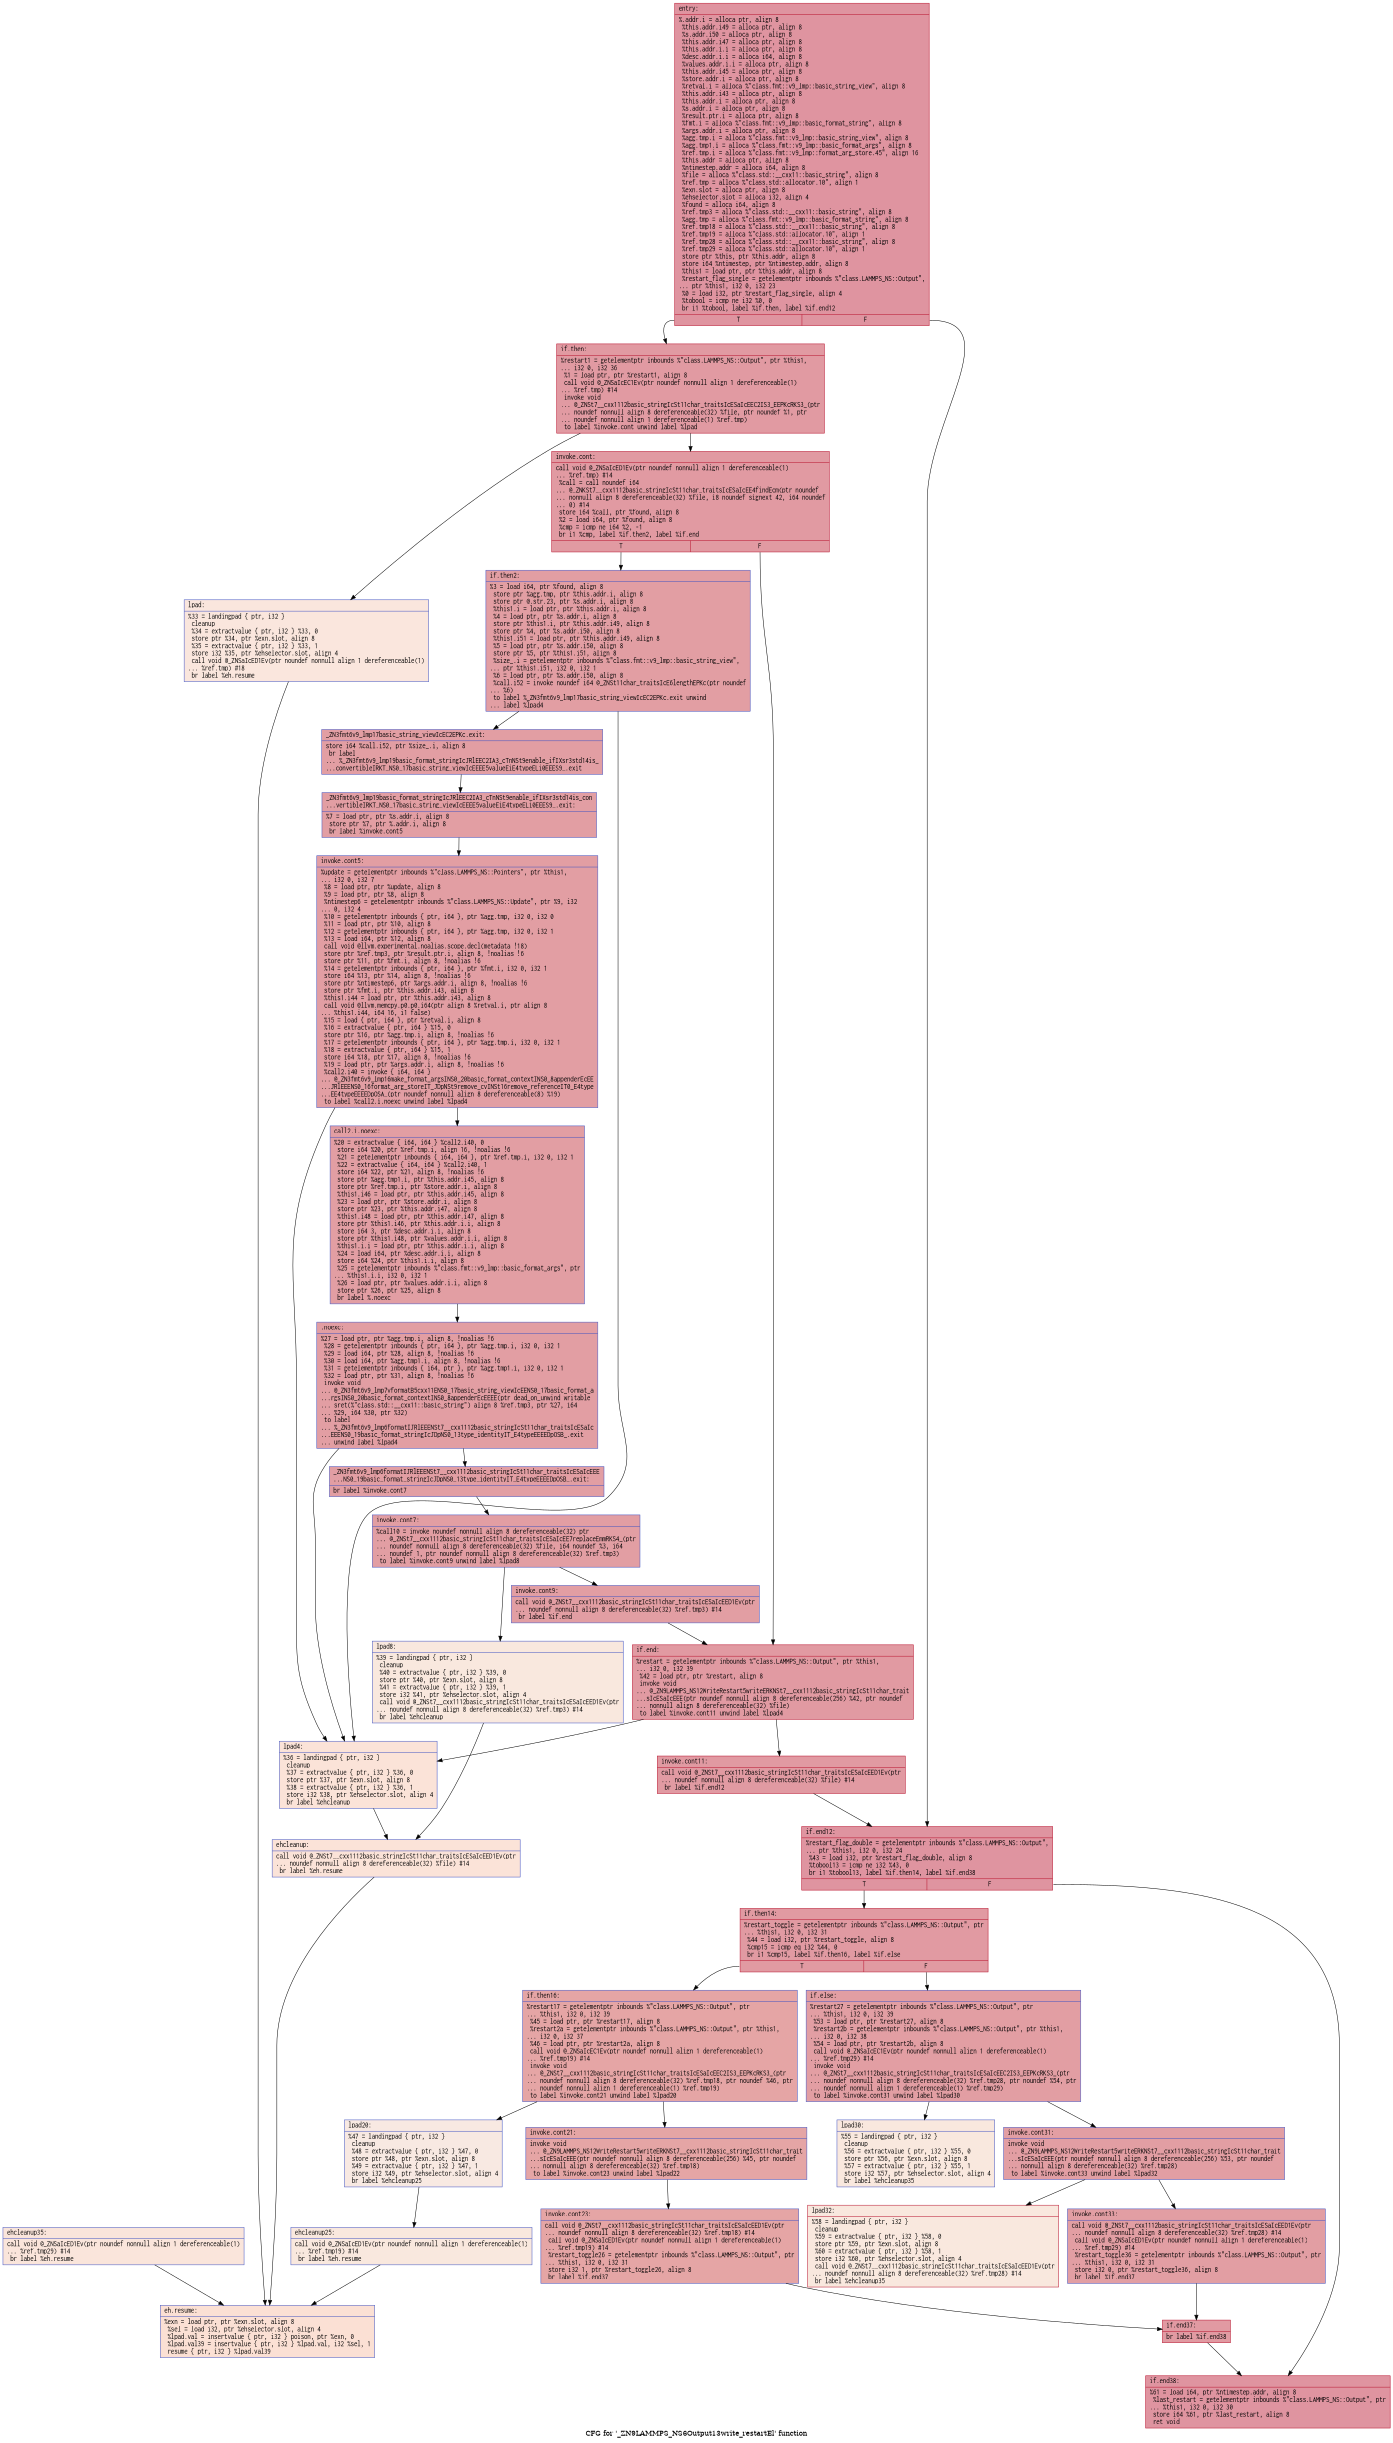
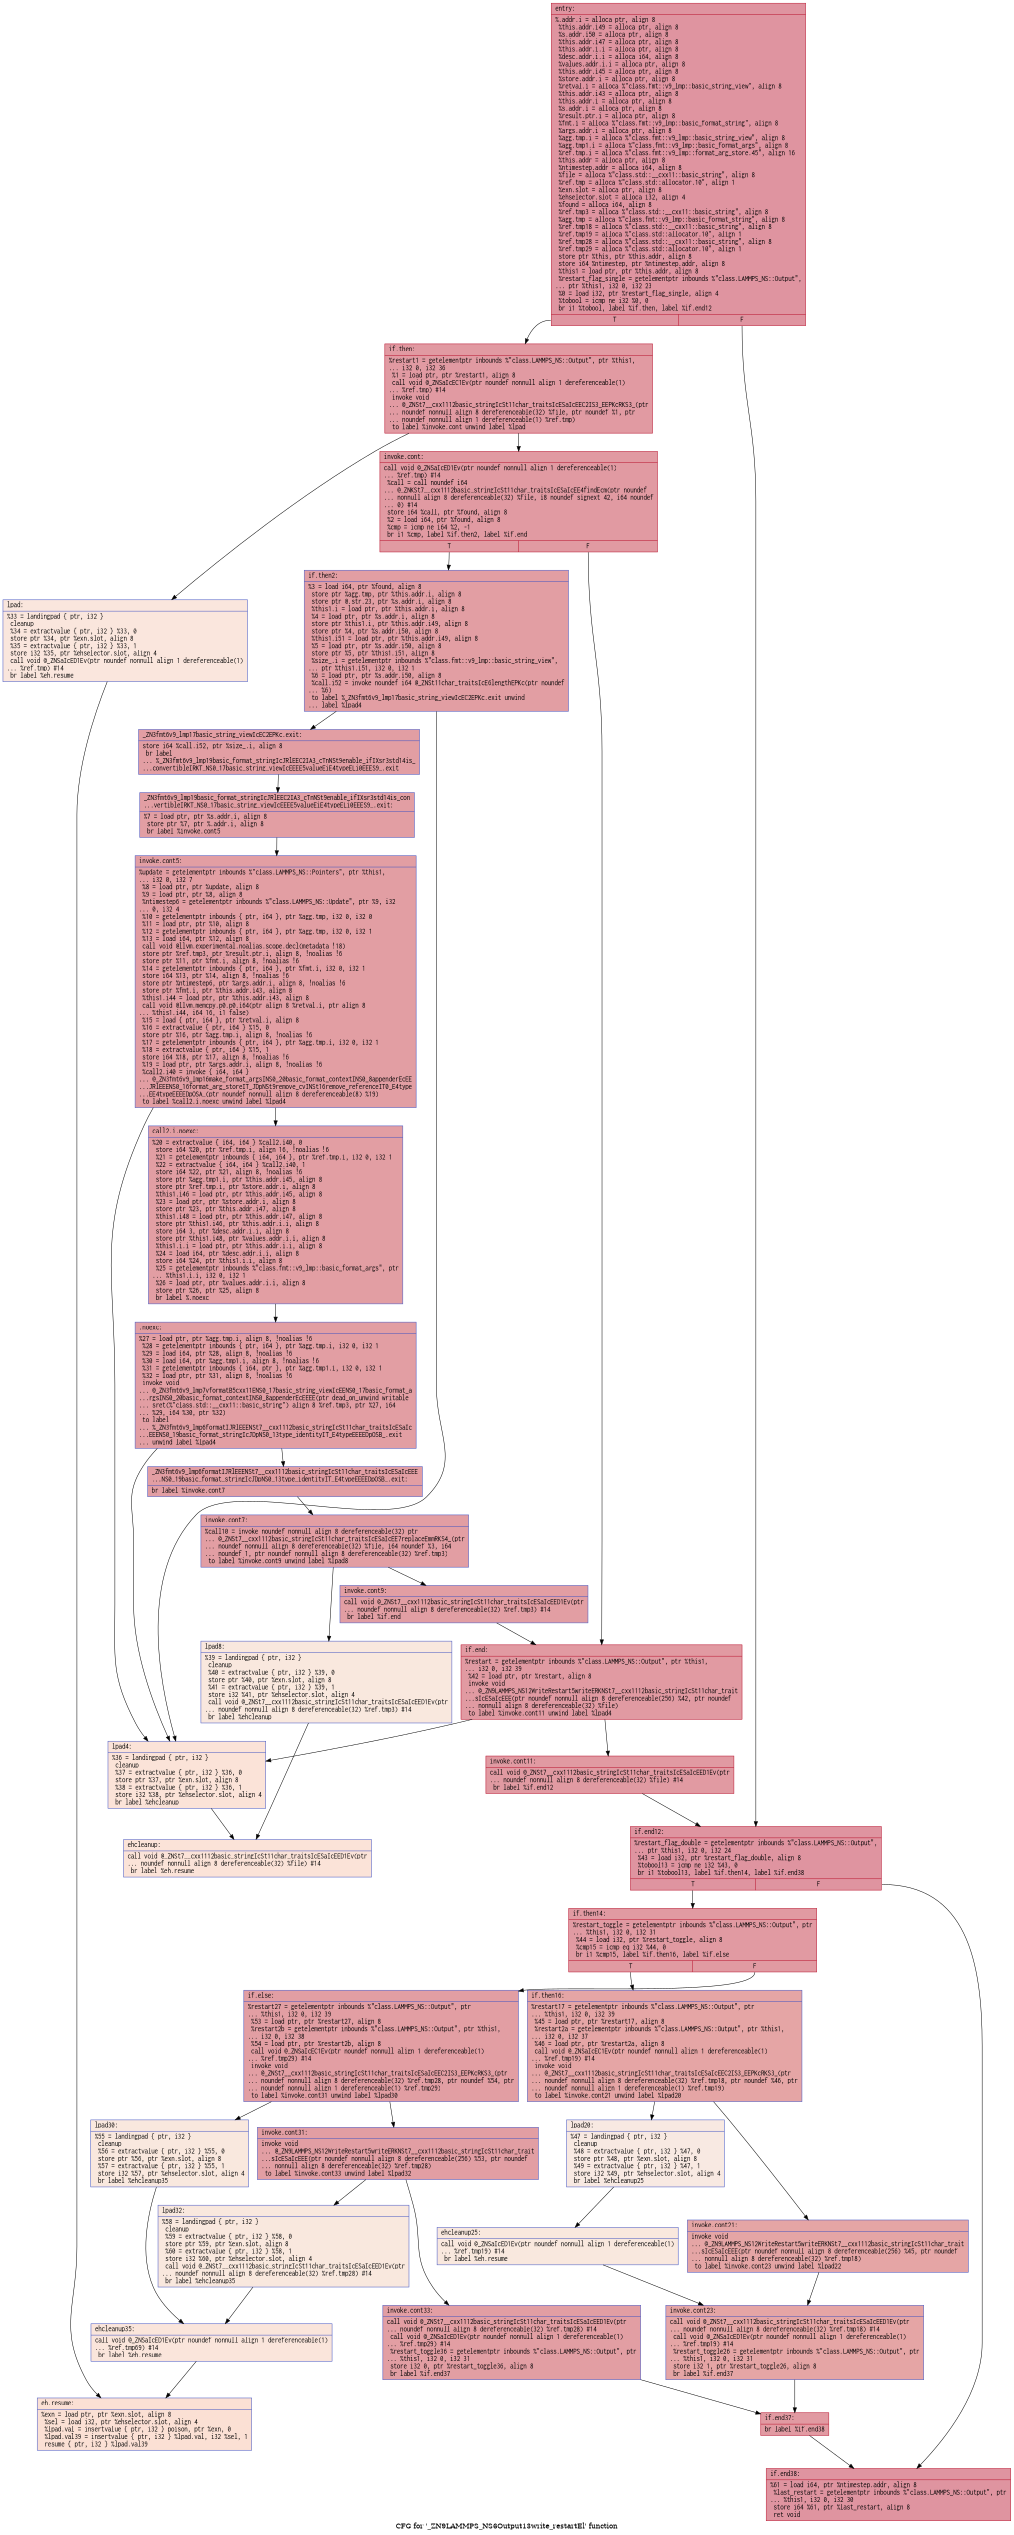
(216, 668) -> (35, 668)
(277, 2073) -> none
(933, 2246) -> (284, 2246)
(39, 2252) -> (127, 2348)
none -> (146, 2258)
(348, 2284) -> (651, 2284)
none -> (241, 2303)
